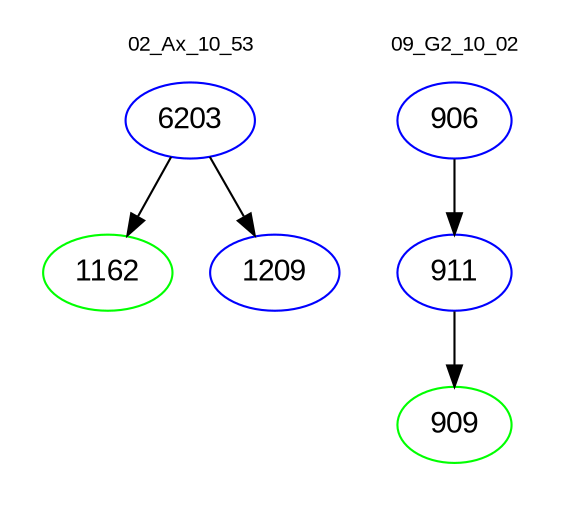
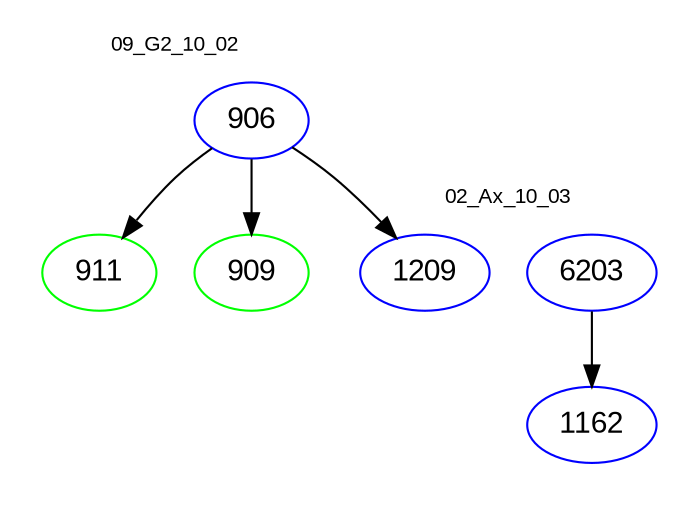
(191, 45) -> (508, 198)
(227, 187) -> (356, 198)
(108, 273) -> (592, 425)
(454, 273) -> (99, 273)
(454, 338) -> (252, 186)
